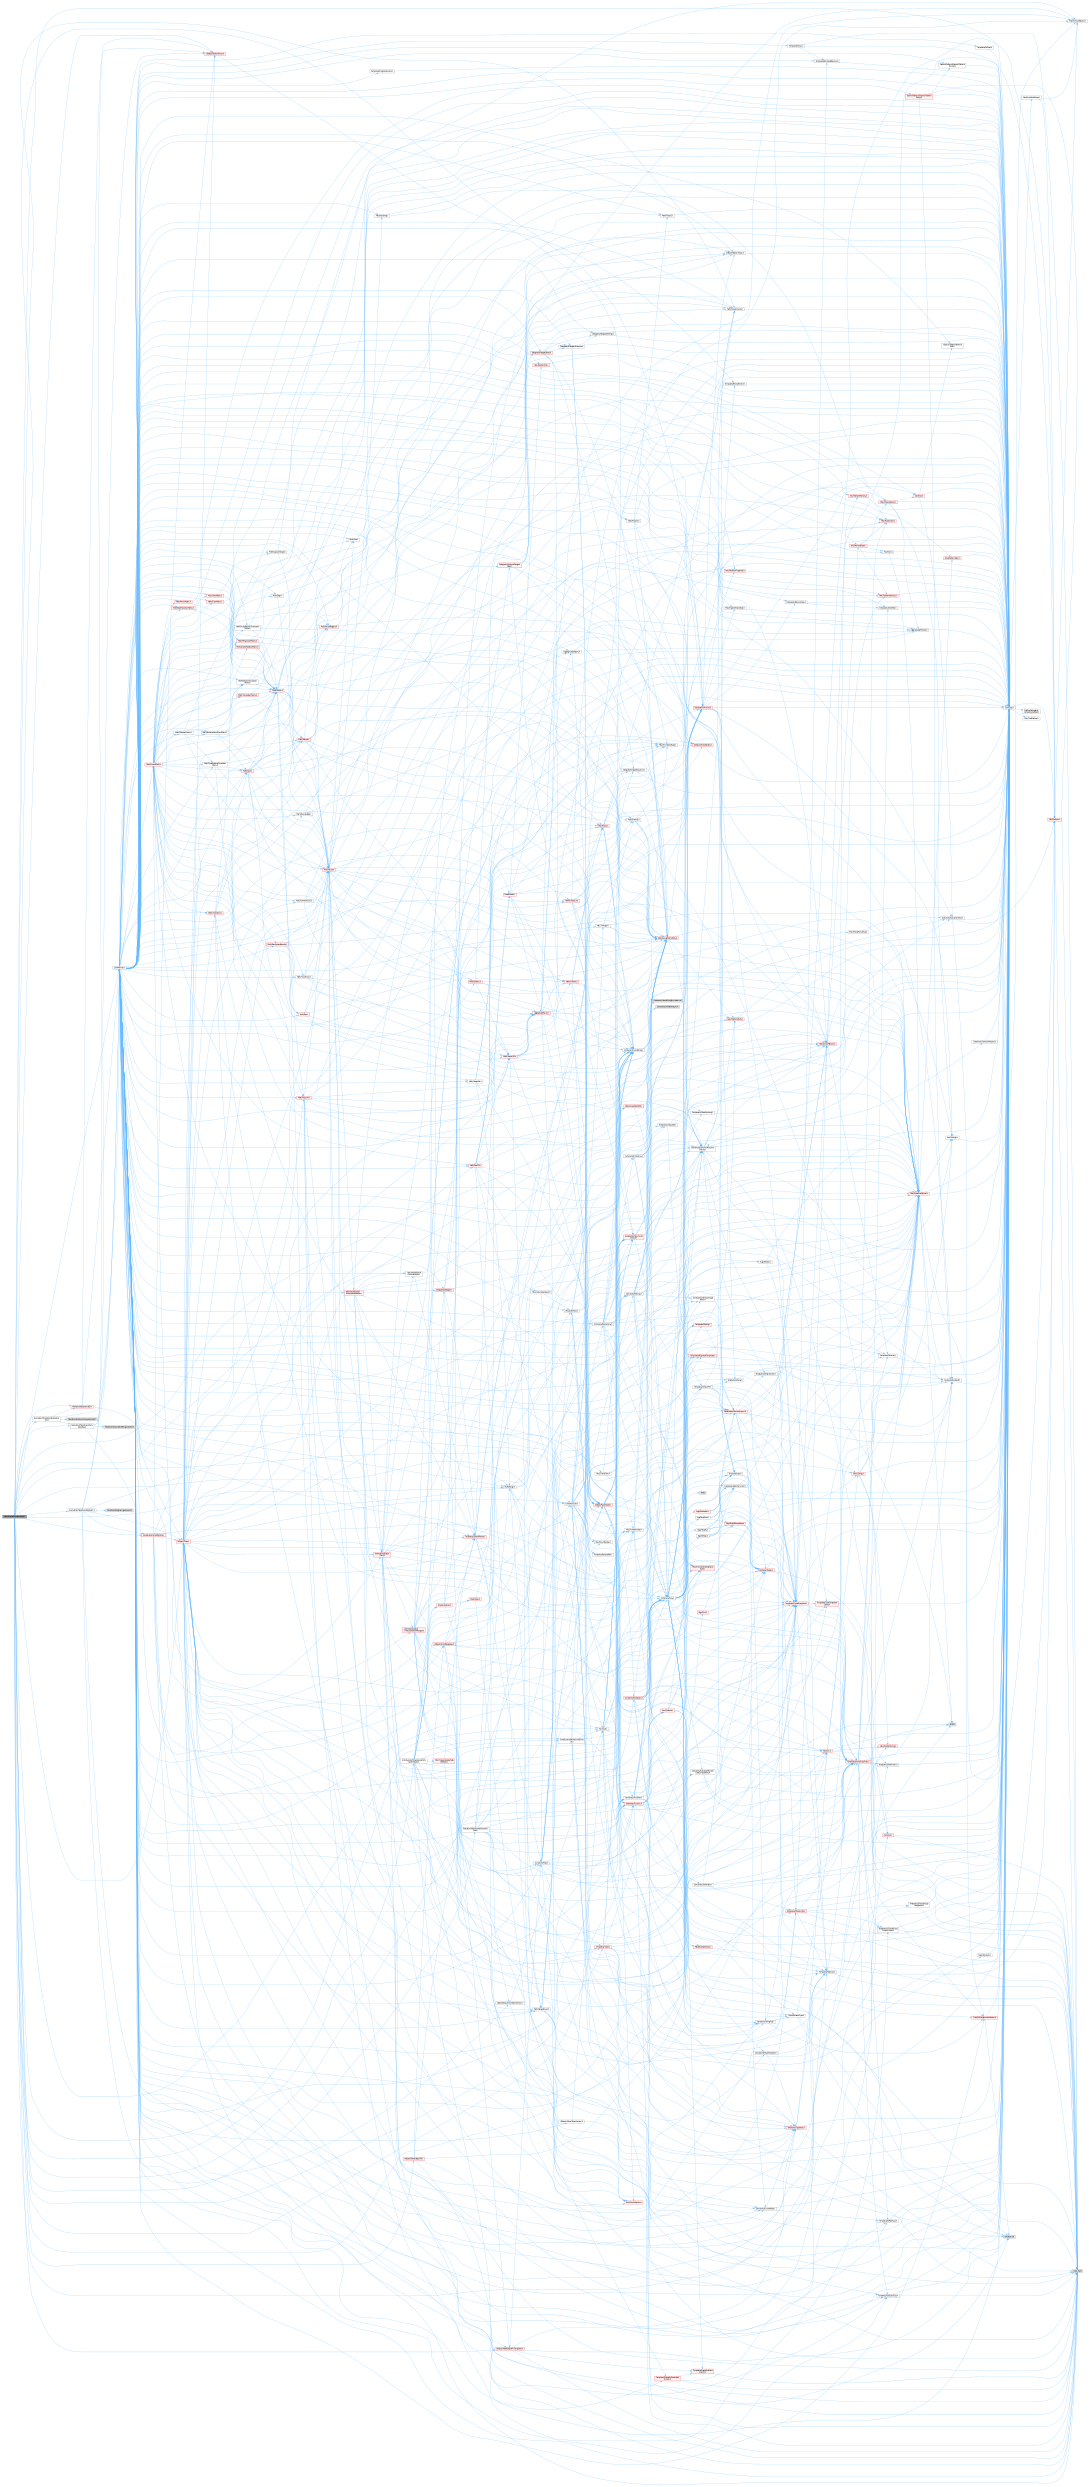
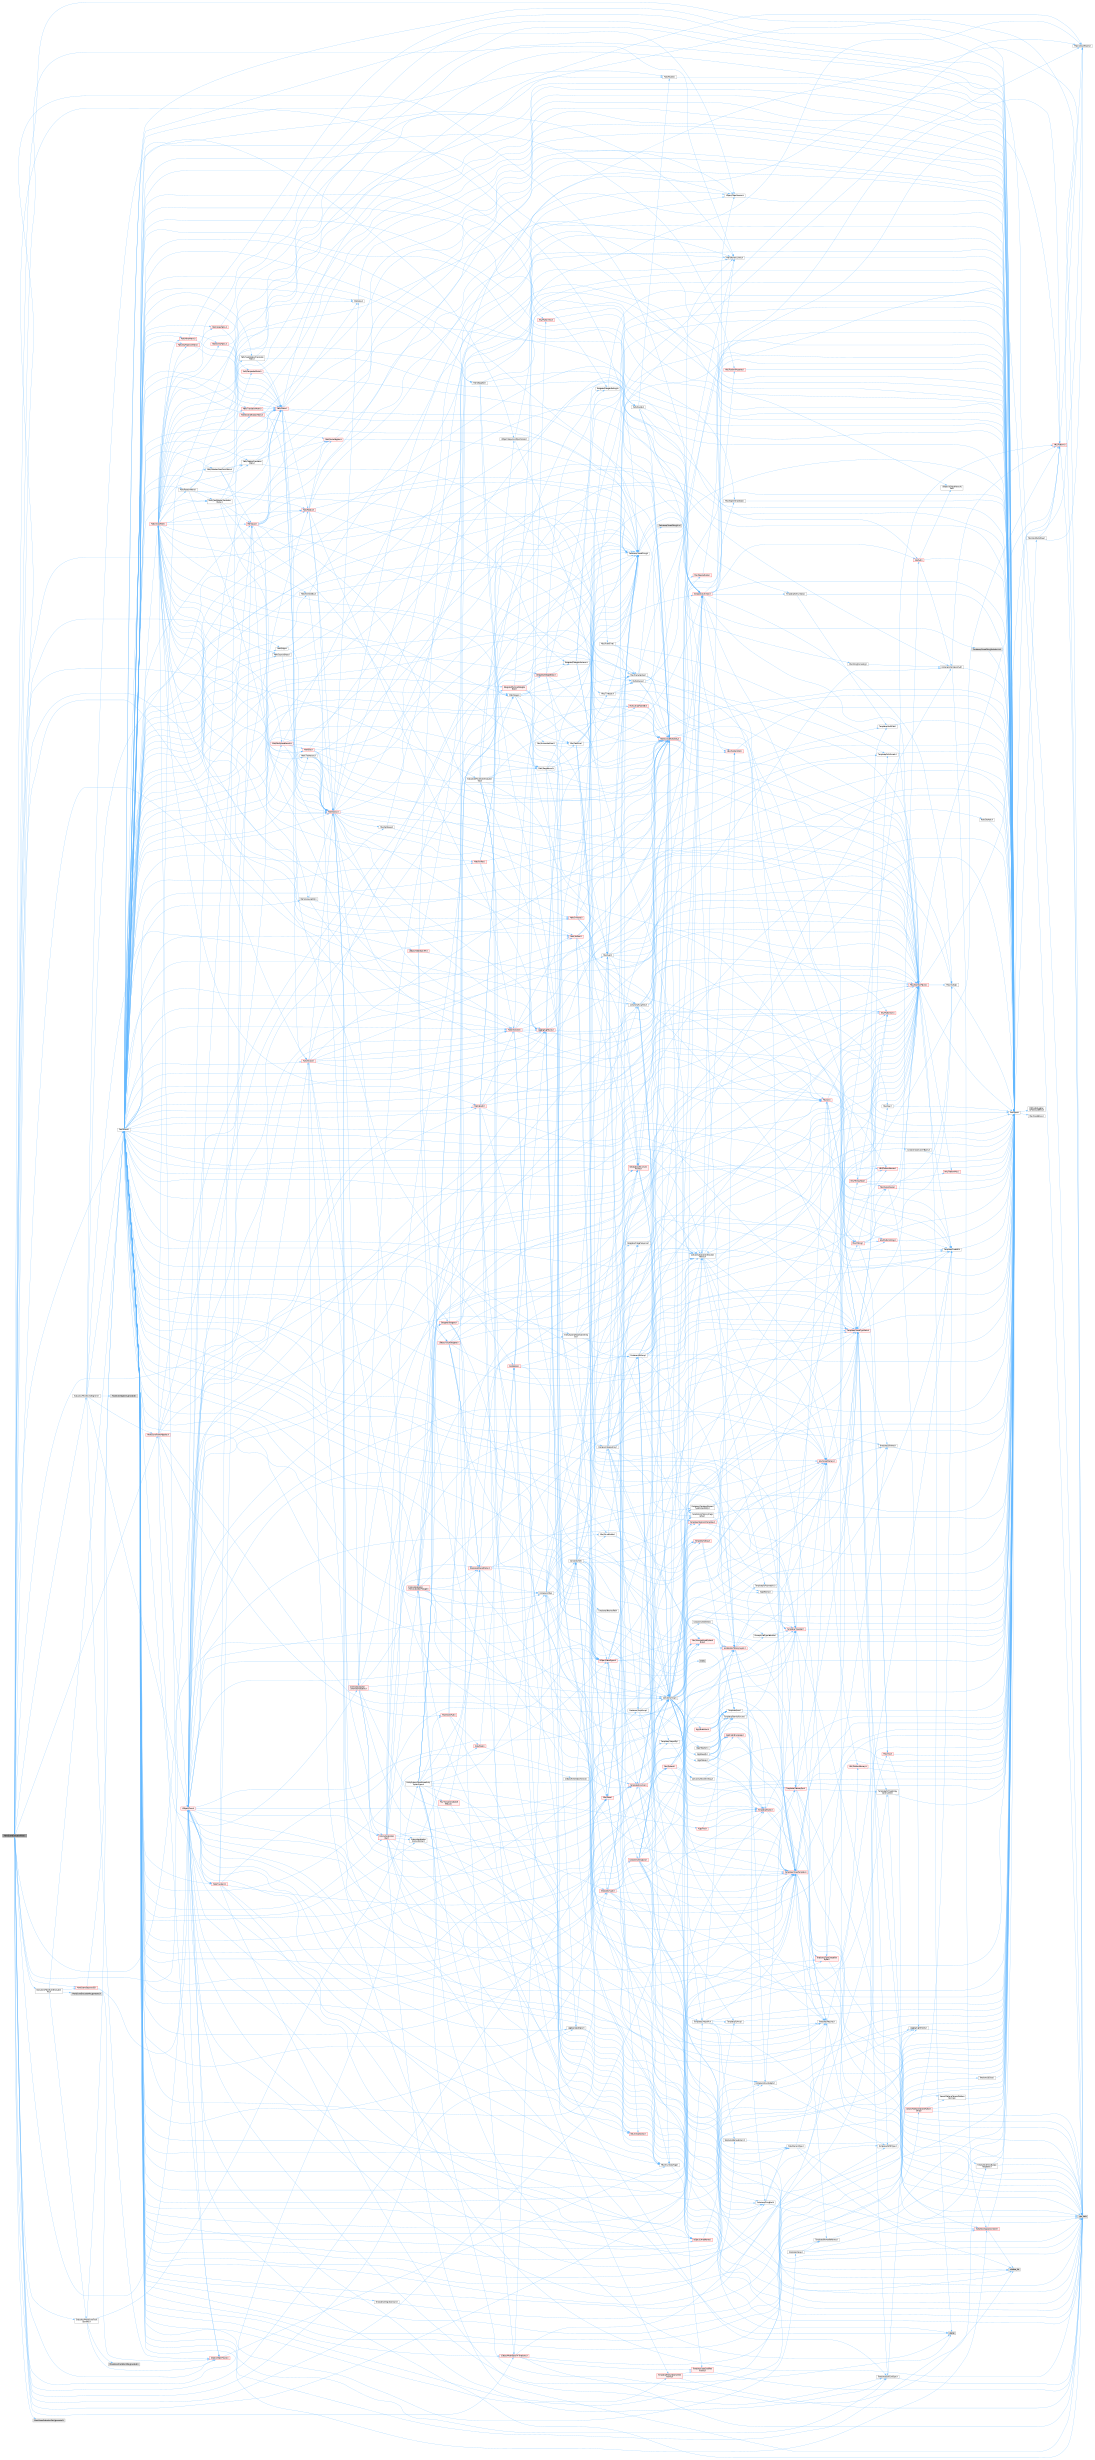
(792, 378) -> (1013, 878)
none -> (49, 2420)
